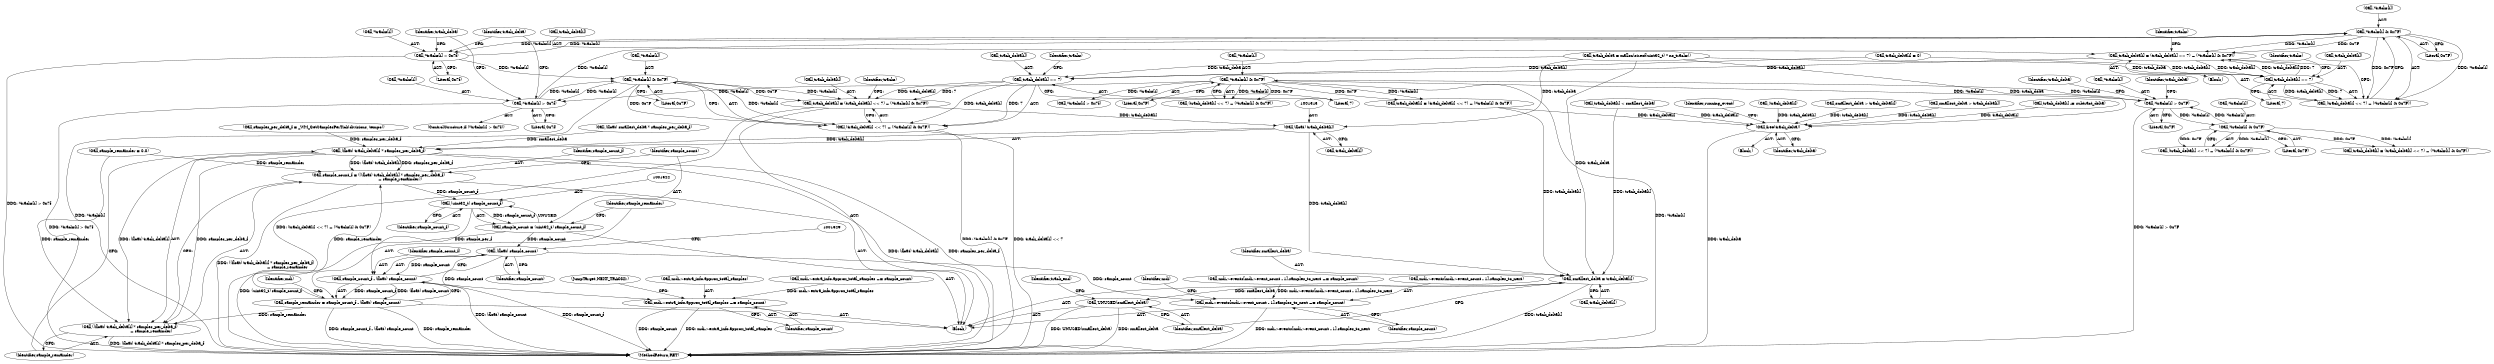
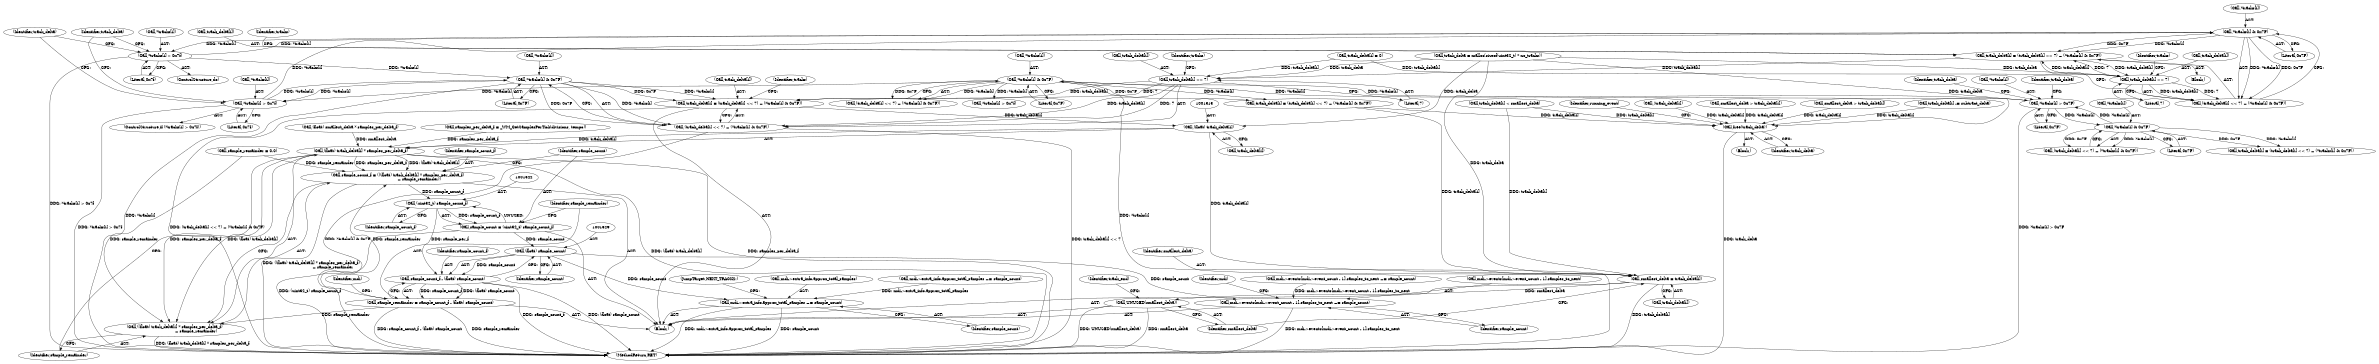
none -> (198, 80)
(697, 239) -> (595, 239)
